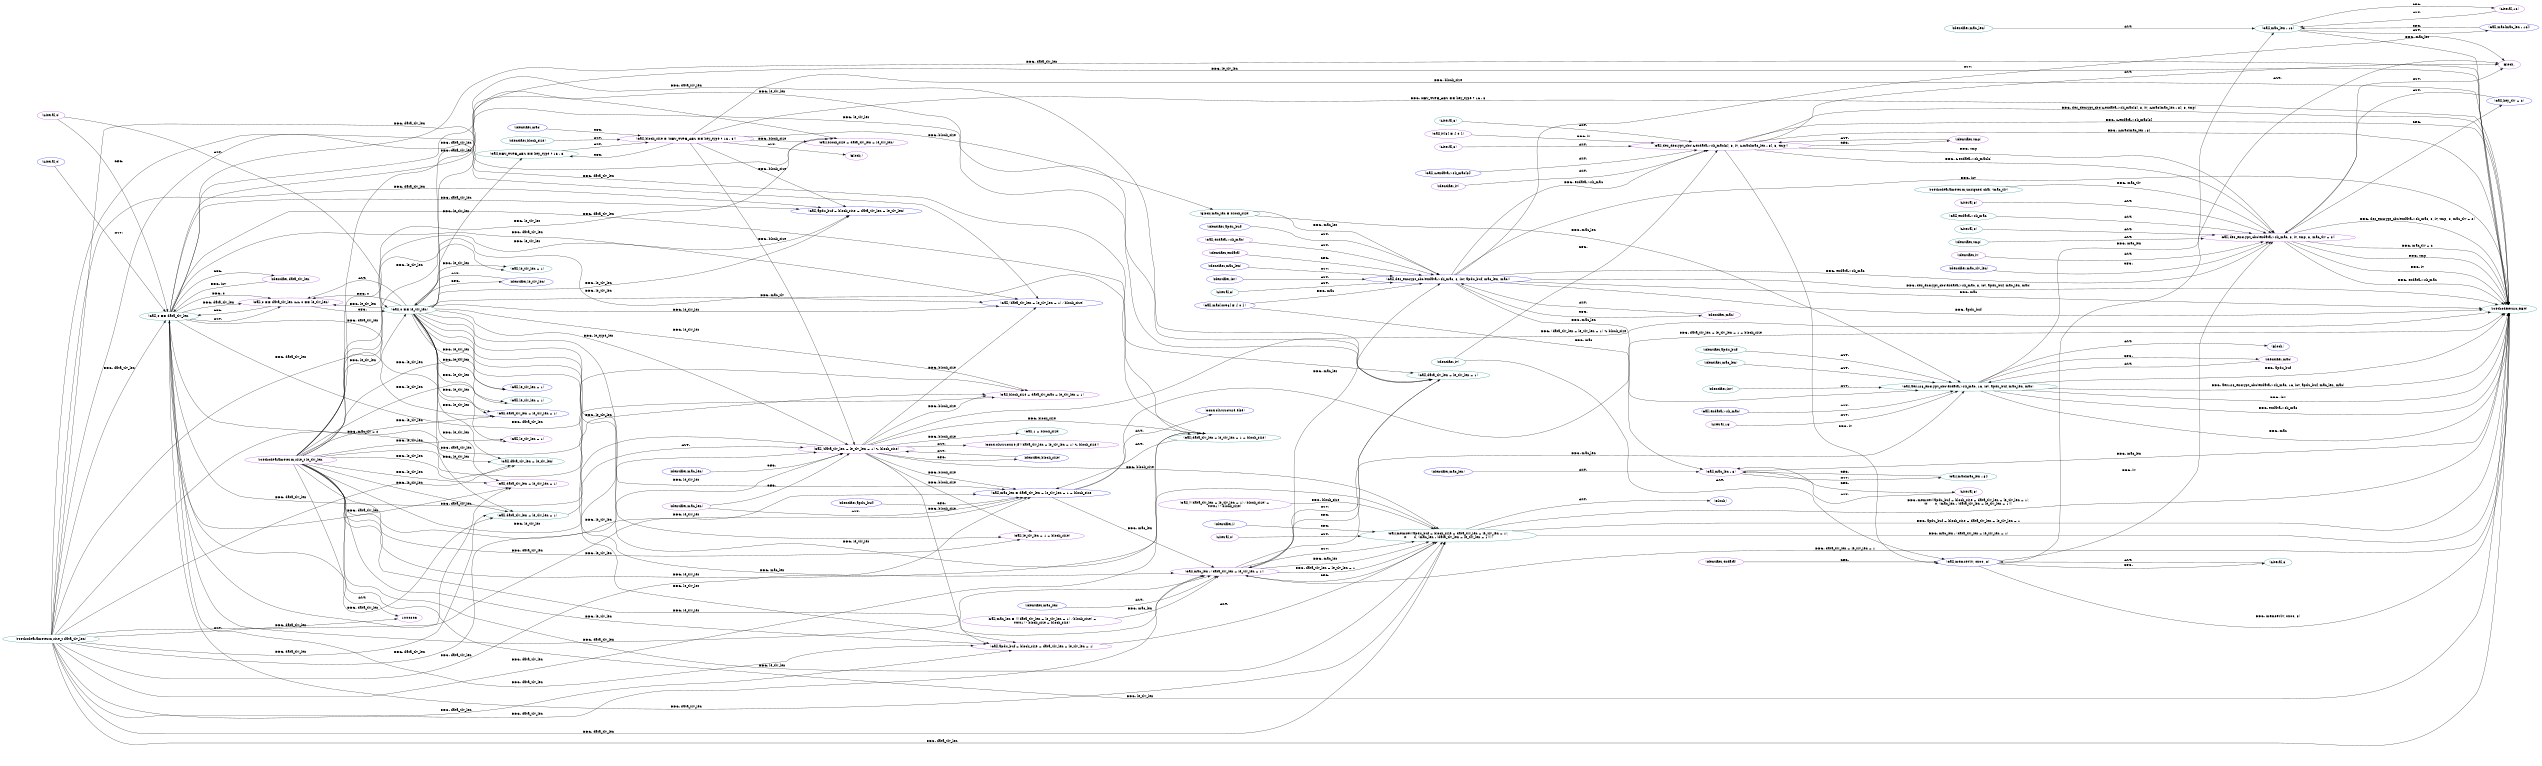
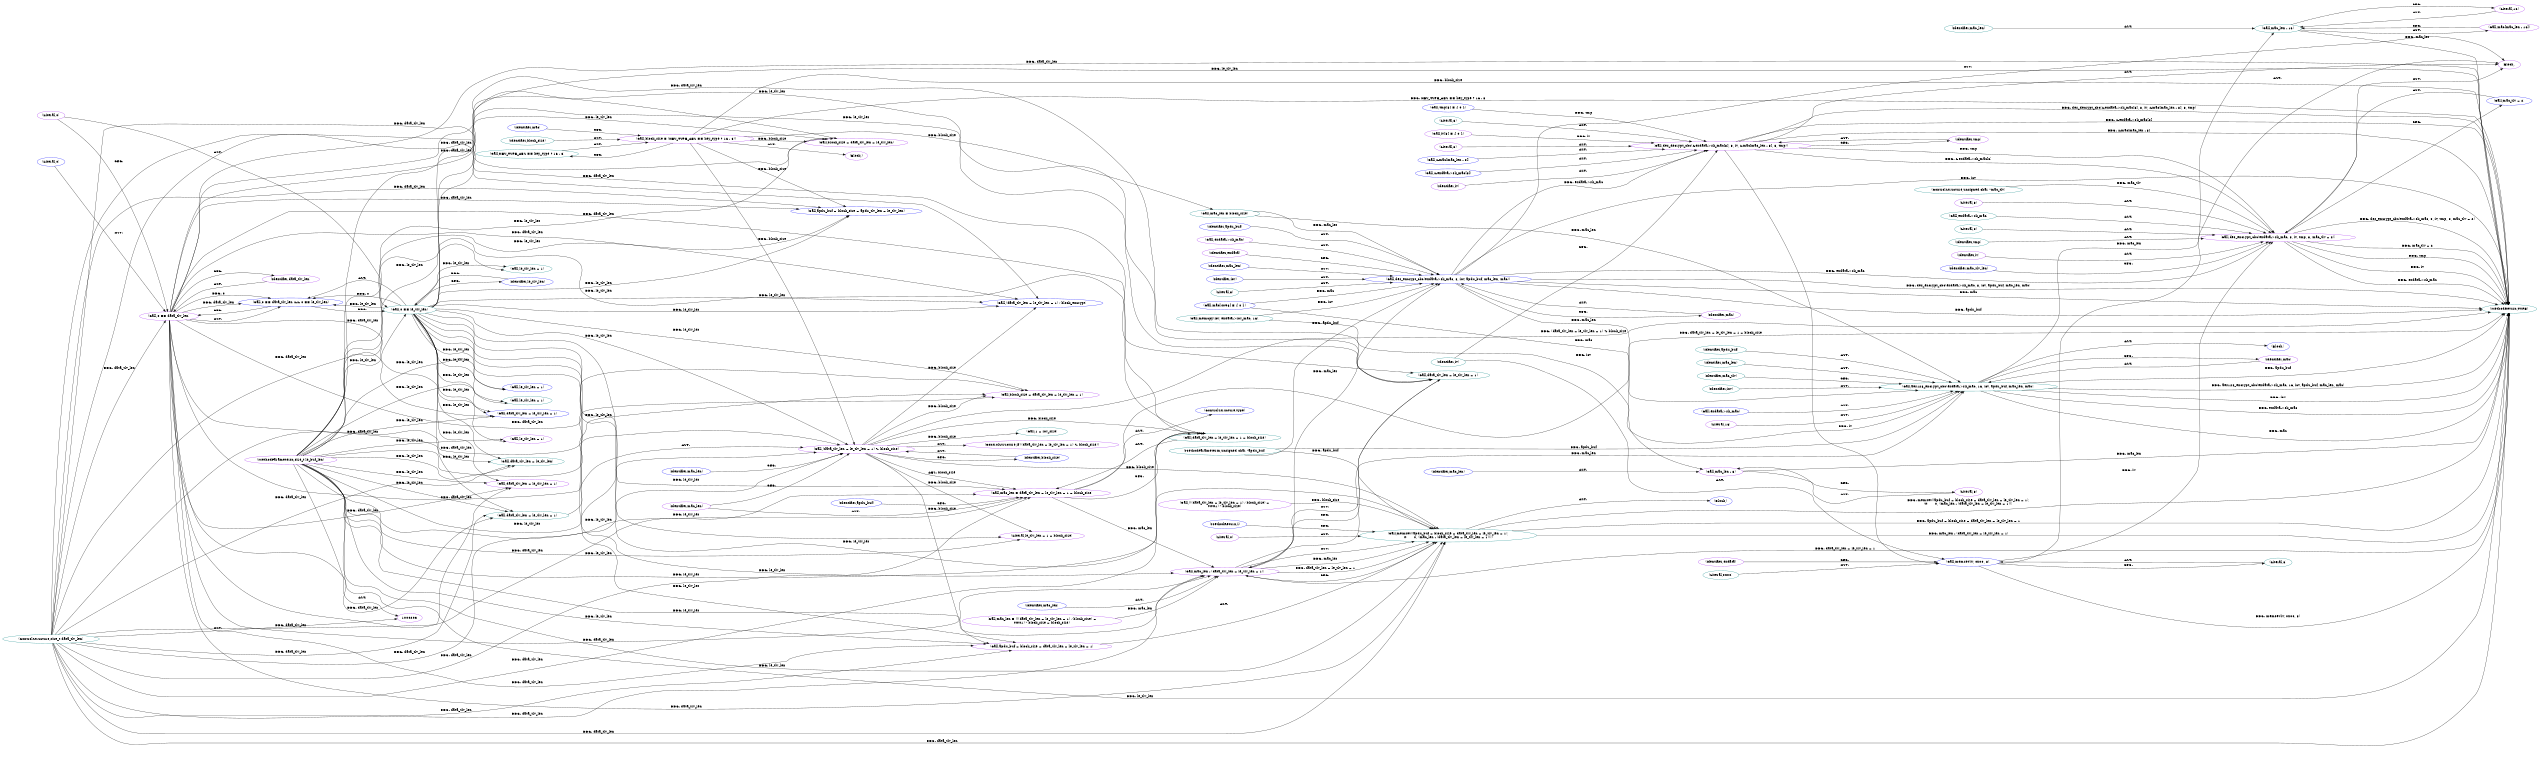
(2509, 27) -> (2509, 27)
(2509, 101) -> (2509, 101)
none -> (1448, 108)
none -> (1448, 160)
(1969, 190) -> (1969, 190)
(856, 211) -> (856, 211)
(1225, 214) -> (1225, 214)
(460, 228) -> (546, 117)
(456, 274) -> (456, 274)
(219, 284) -> (219, 284)
(772, 295) -> (772, 295)
(291, 302) -> (291, 302)
(1042, 303) -> (1042, 303)
(2509, 309) -> (2509, 309)
(363, 310) -> (363, 310)
(169, 316) -> (169, 316)
none -> (1225, 319)
(599, 336) -> (599, 336)
none -> (1721, 376)
(1042, 395) -> (1042, 395)
(1225, 411) -> (1225, 411)
(363, 432) -> (363, 432)
(1042, 432) -> (1042, 432)
none -> (1225, 451)
(291, 460) -> (291, 460)
(942, 473) -> (942, 473)
(1969, 477) -> none
none -> (1149, 482)
(1042, 493) -> (1042, 493)
(453, 506) -> (476, 499)
(1225, 524) -> (1225, 524)
(1042, 536) -> (1042, 536)
(772, 570) -> (772, 570)
none -> (1721, 575)
(51, 639) -> (51, 639)
